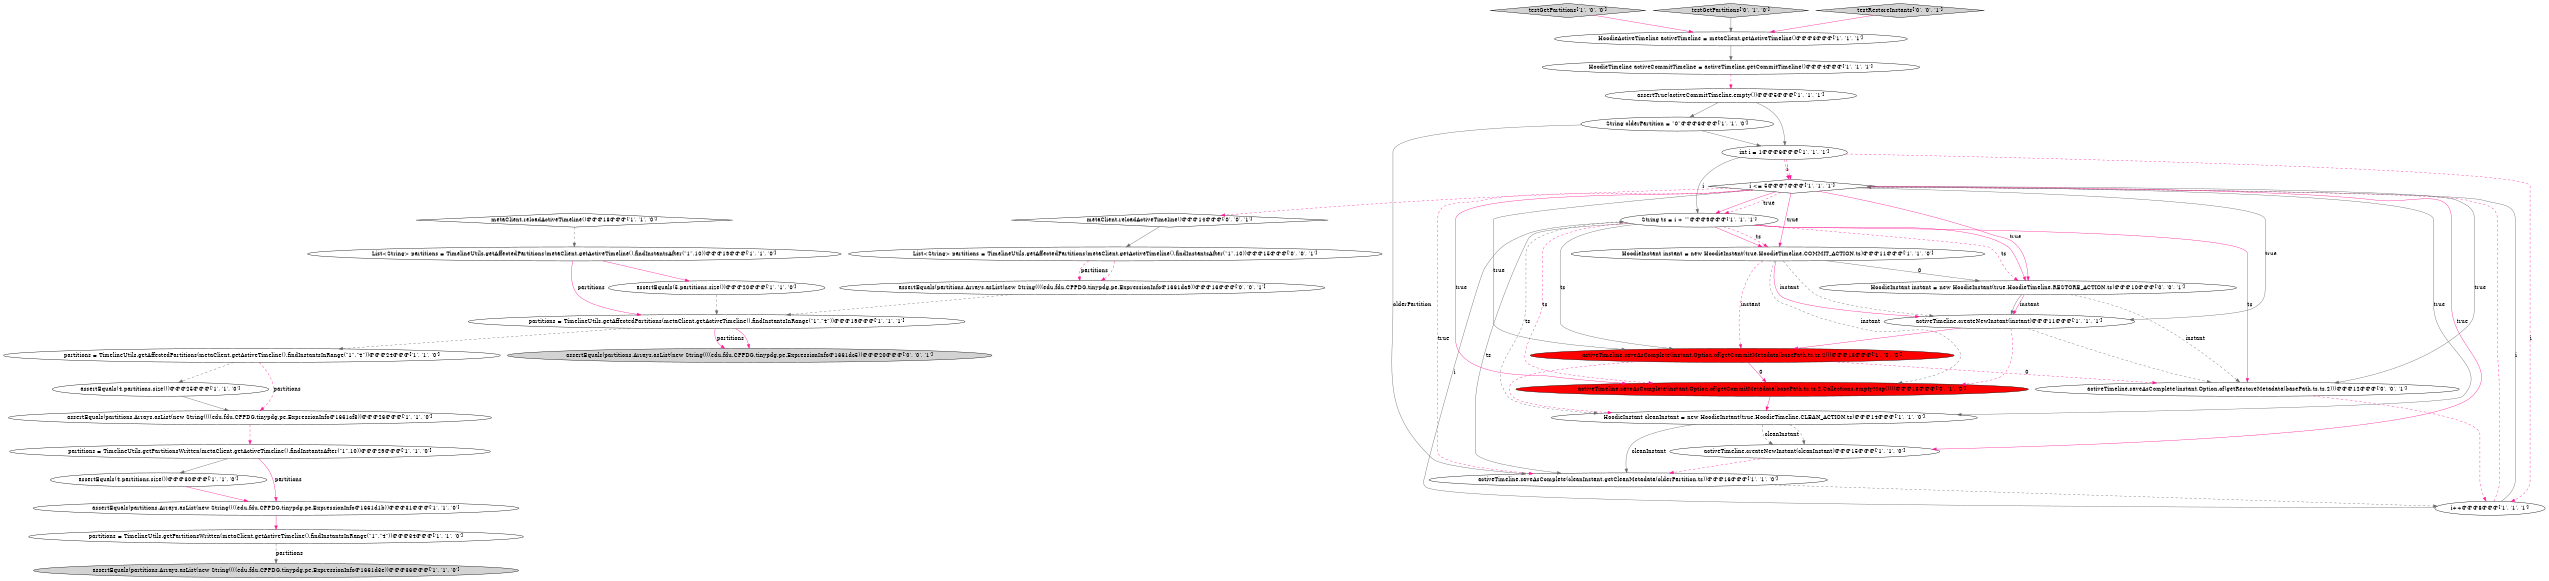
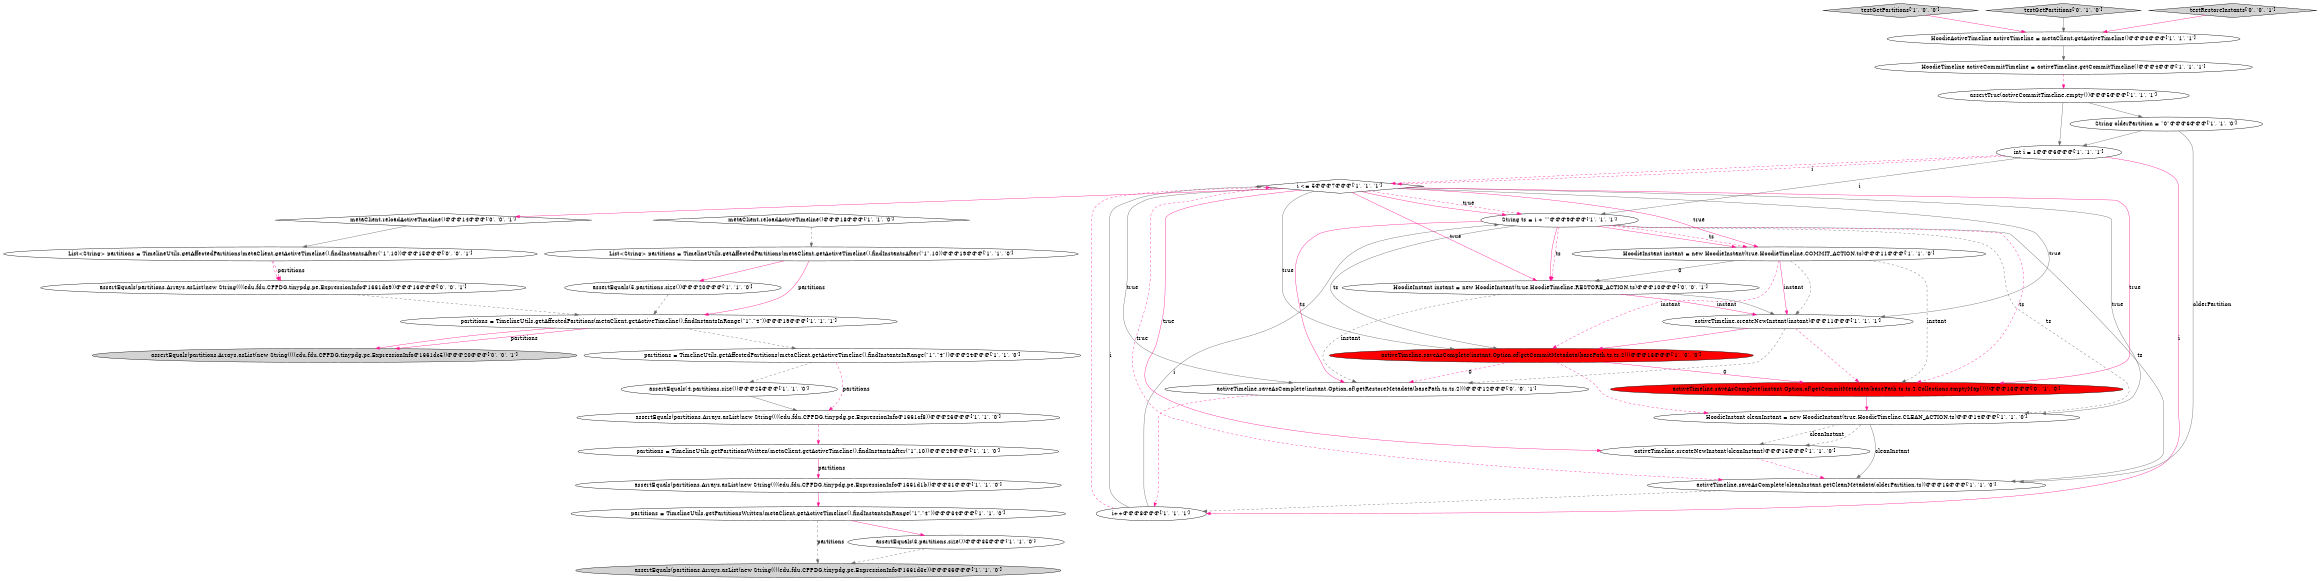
(2349, 169) -> (1872, 505)
(1478, 198) -> (902, 203)
(159, 480) -> none
none -> (956, 542)
